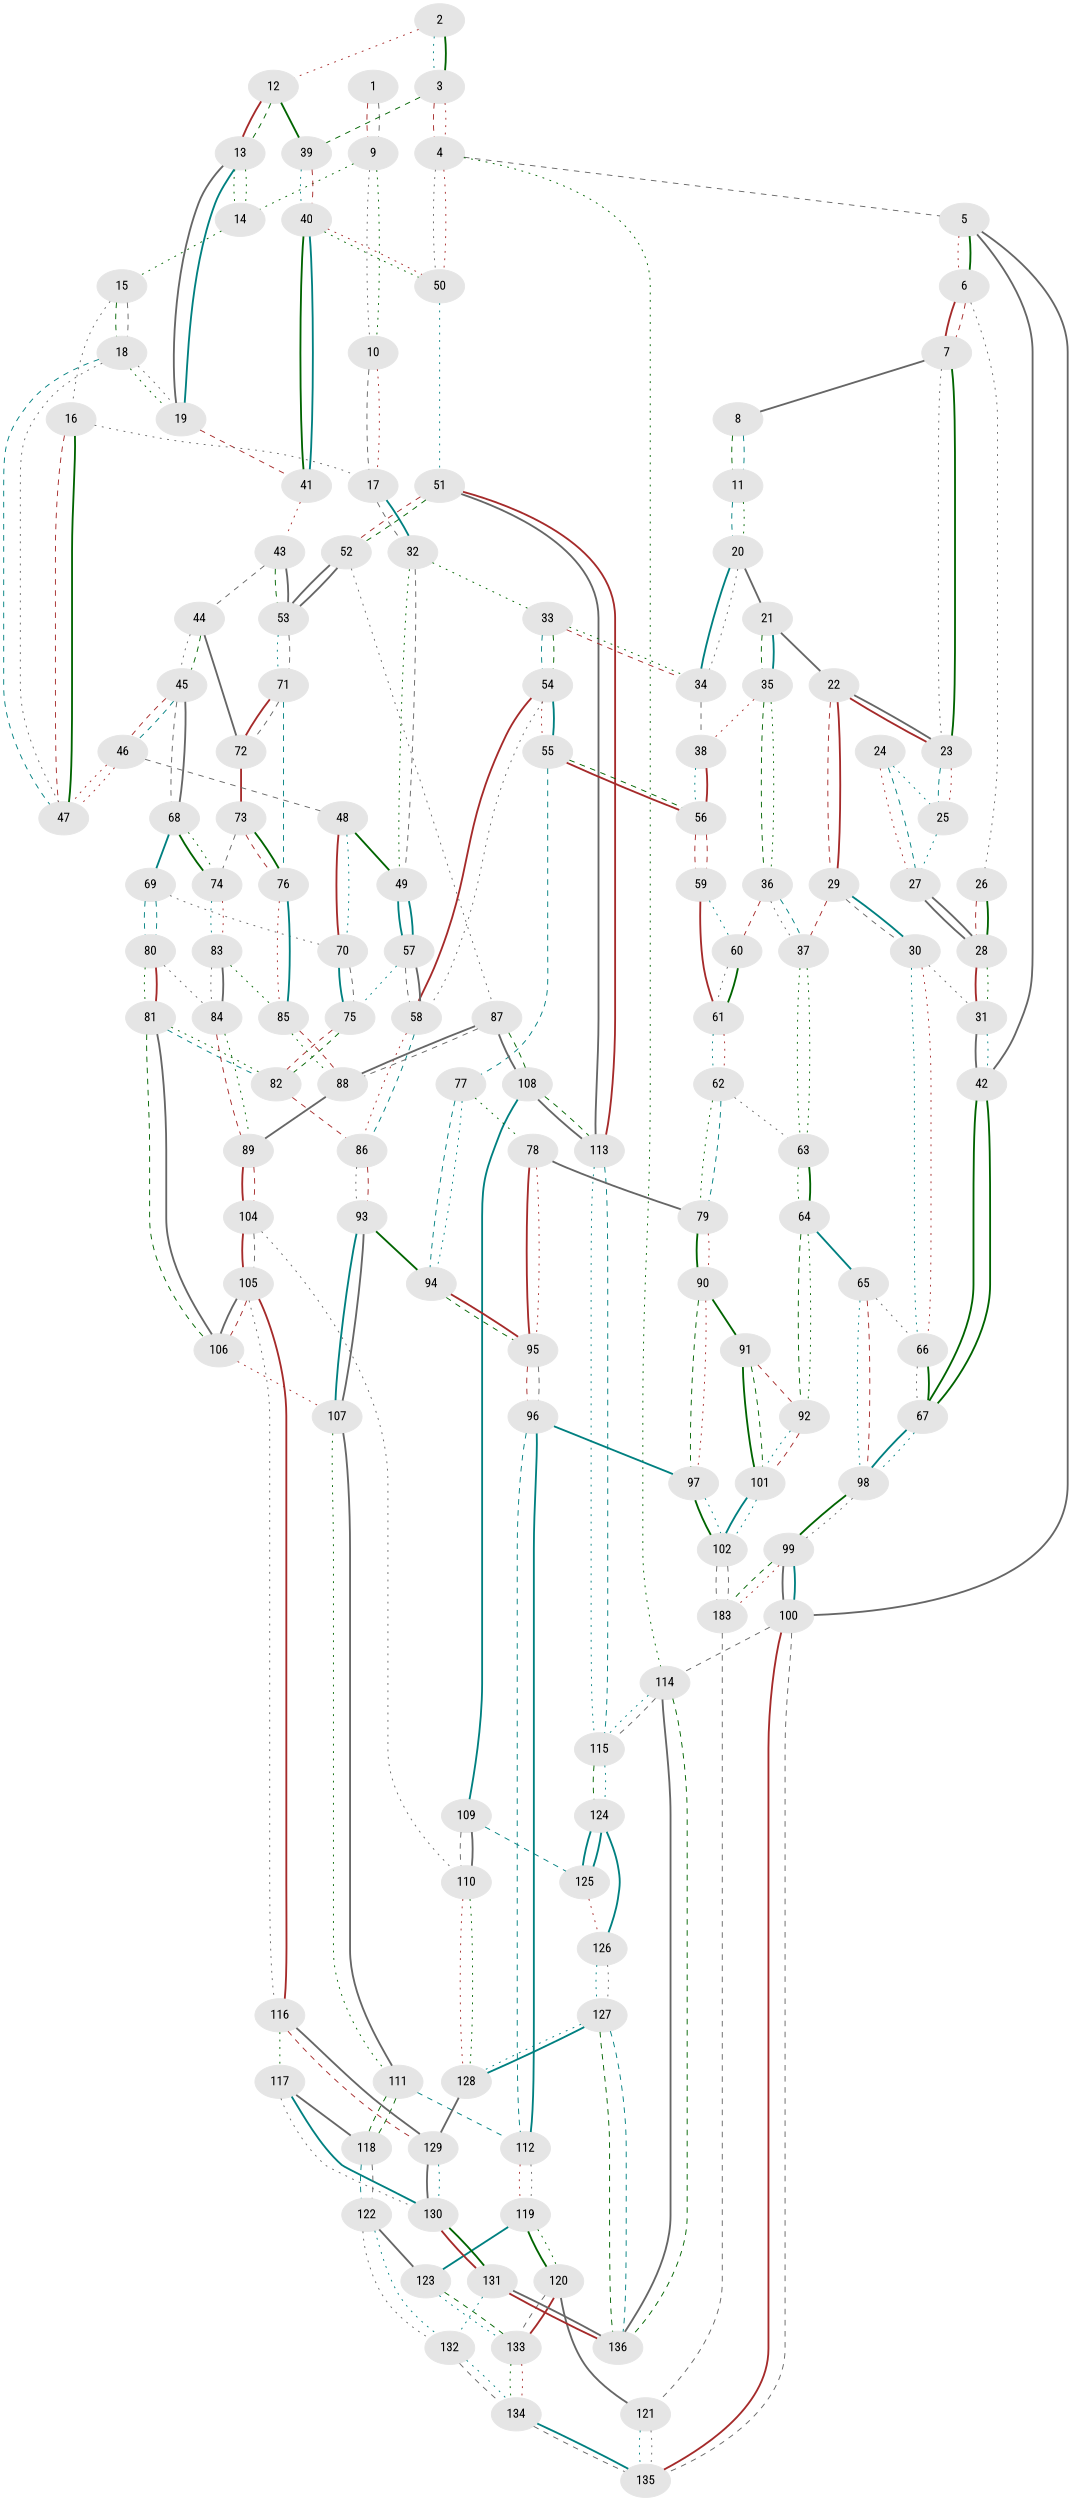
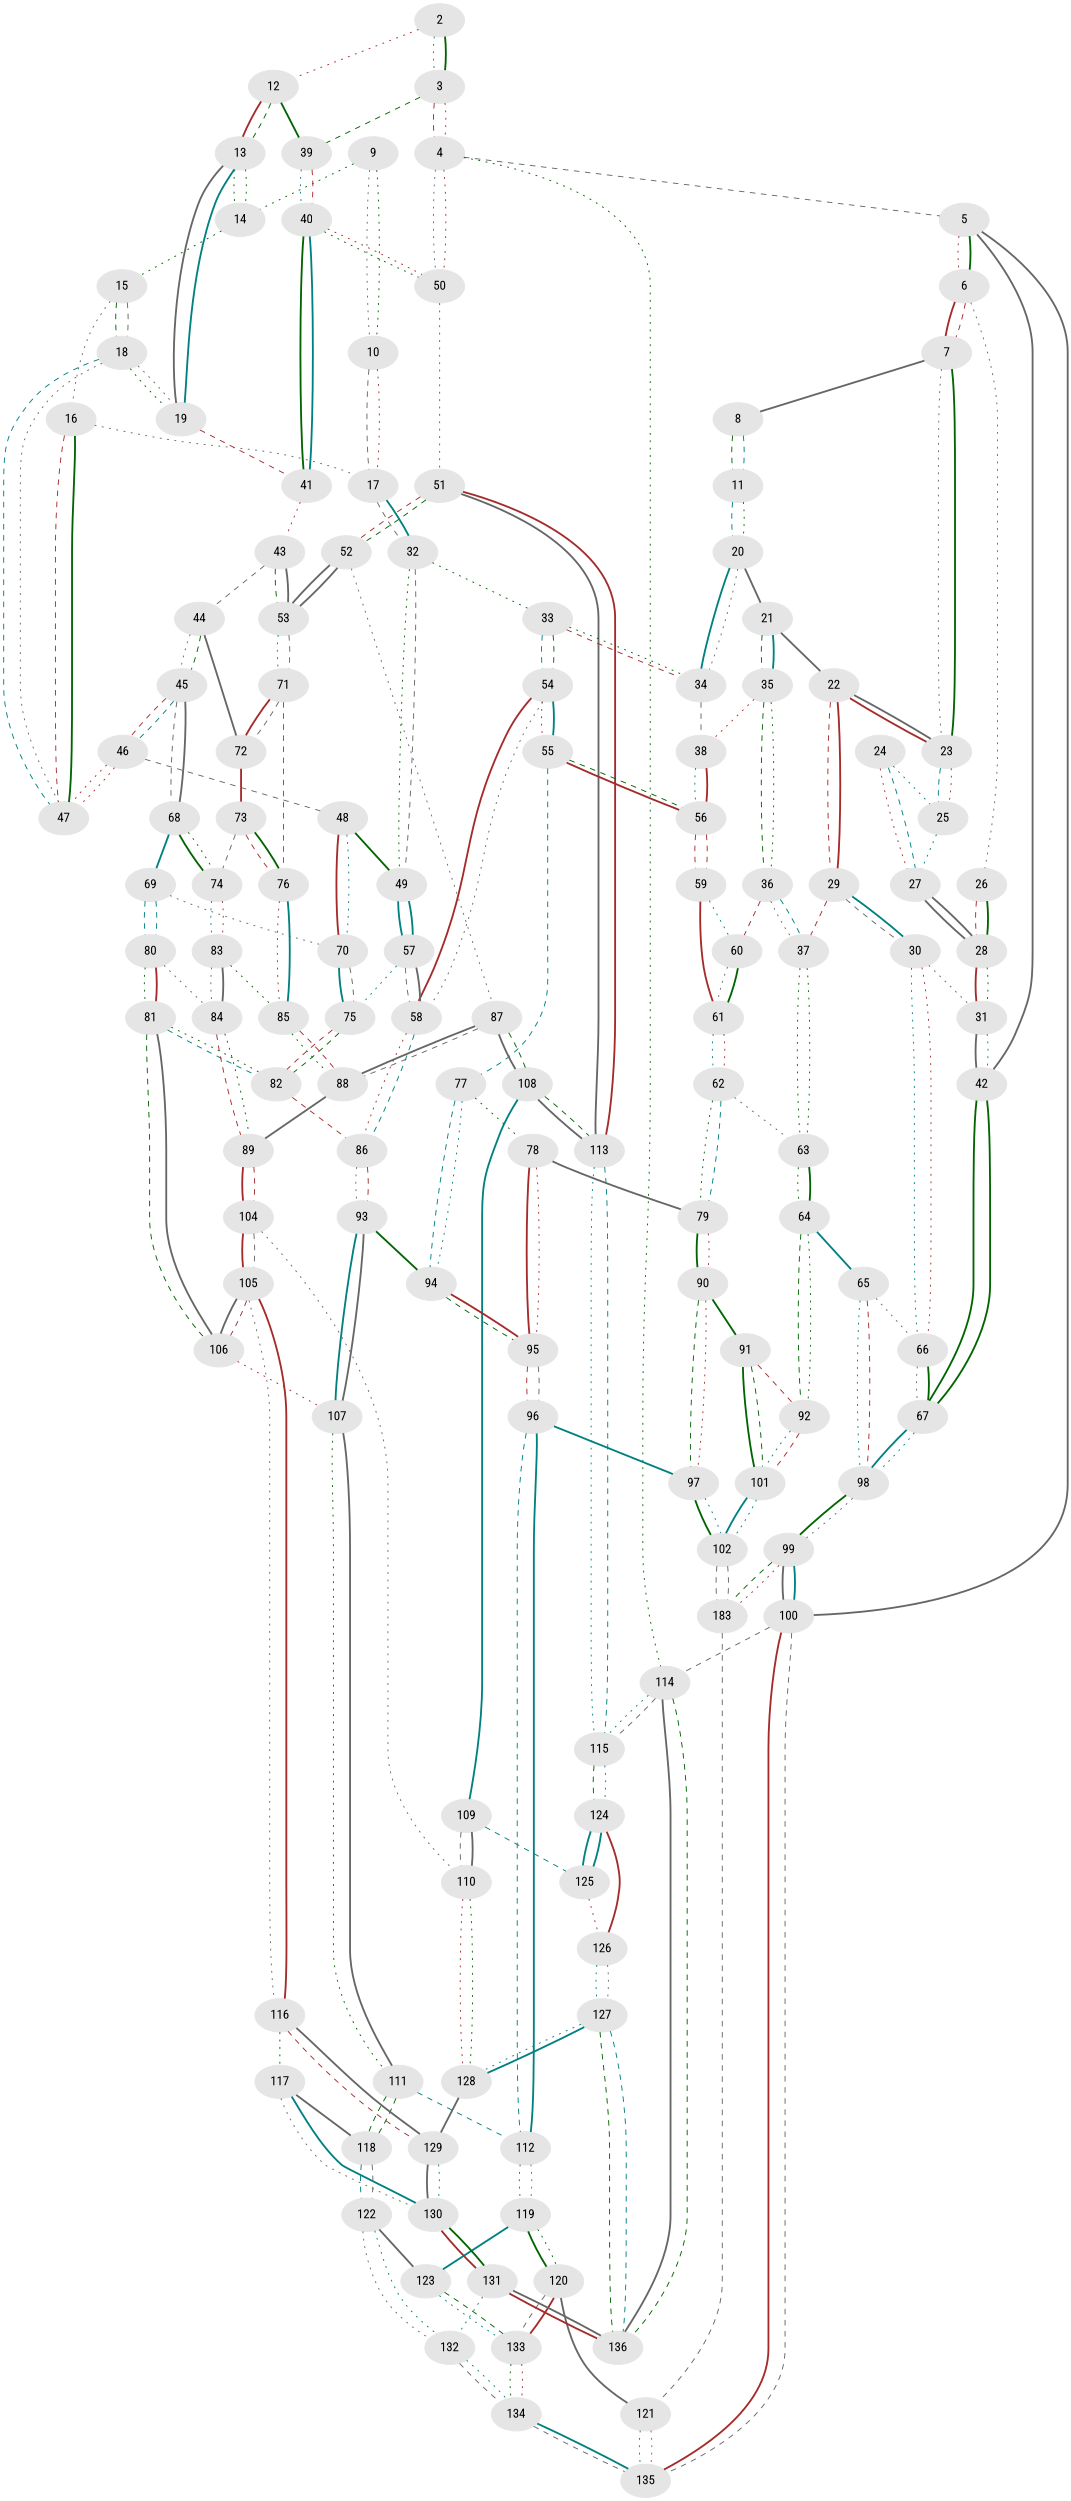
(373, 87) -> none
(620, 1882) -> (620, 1882)
